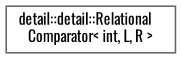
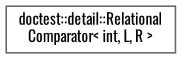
(91, 30) -> (91, 30)
